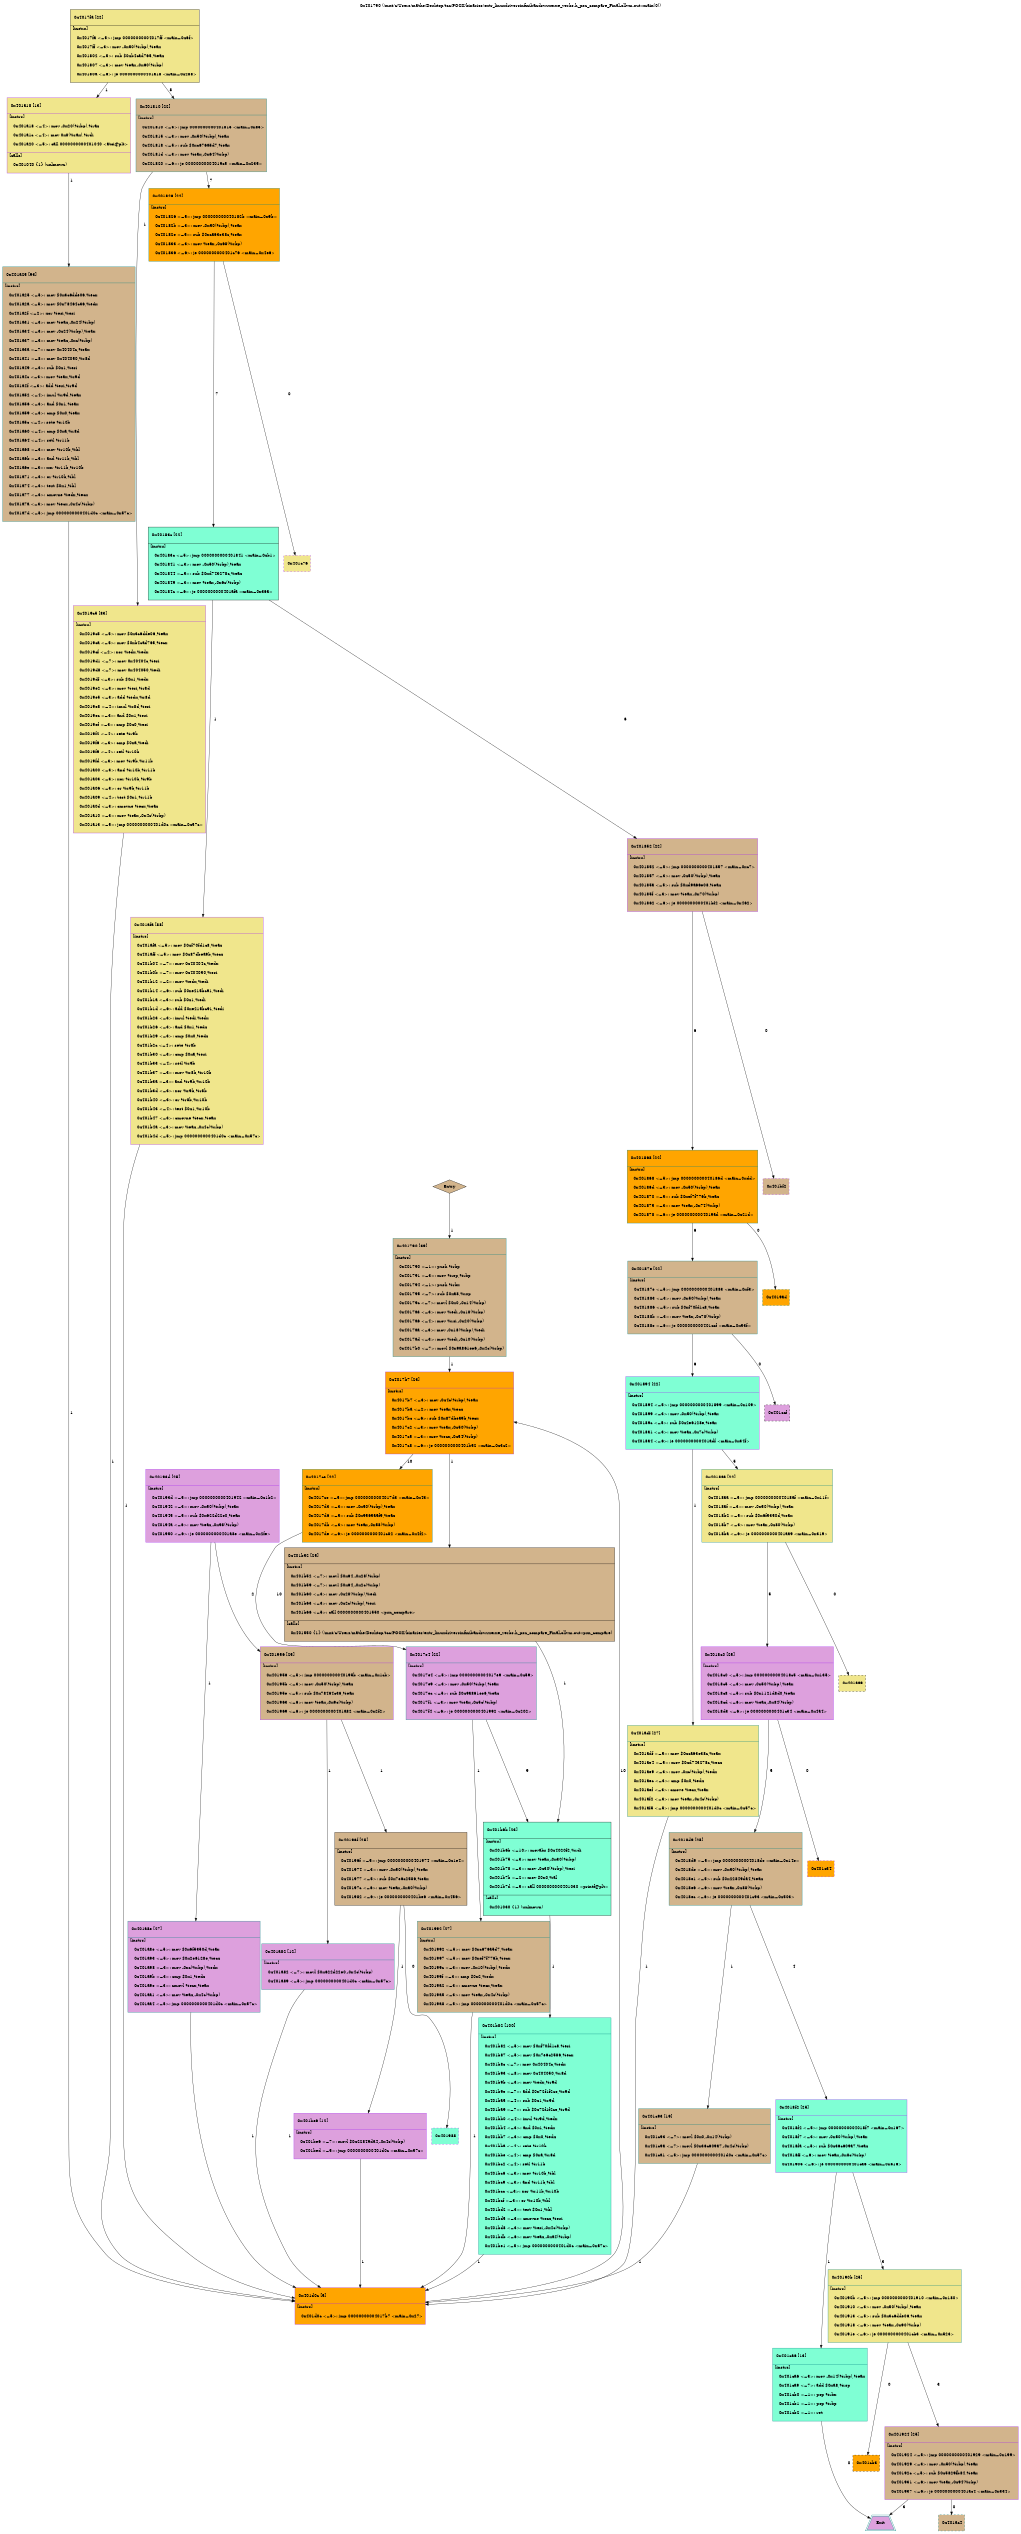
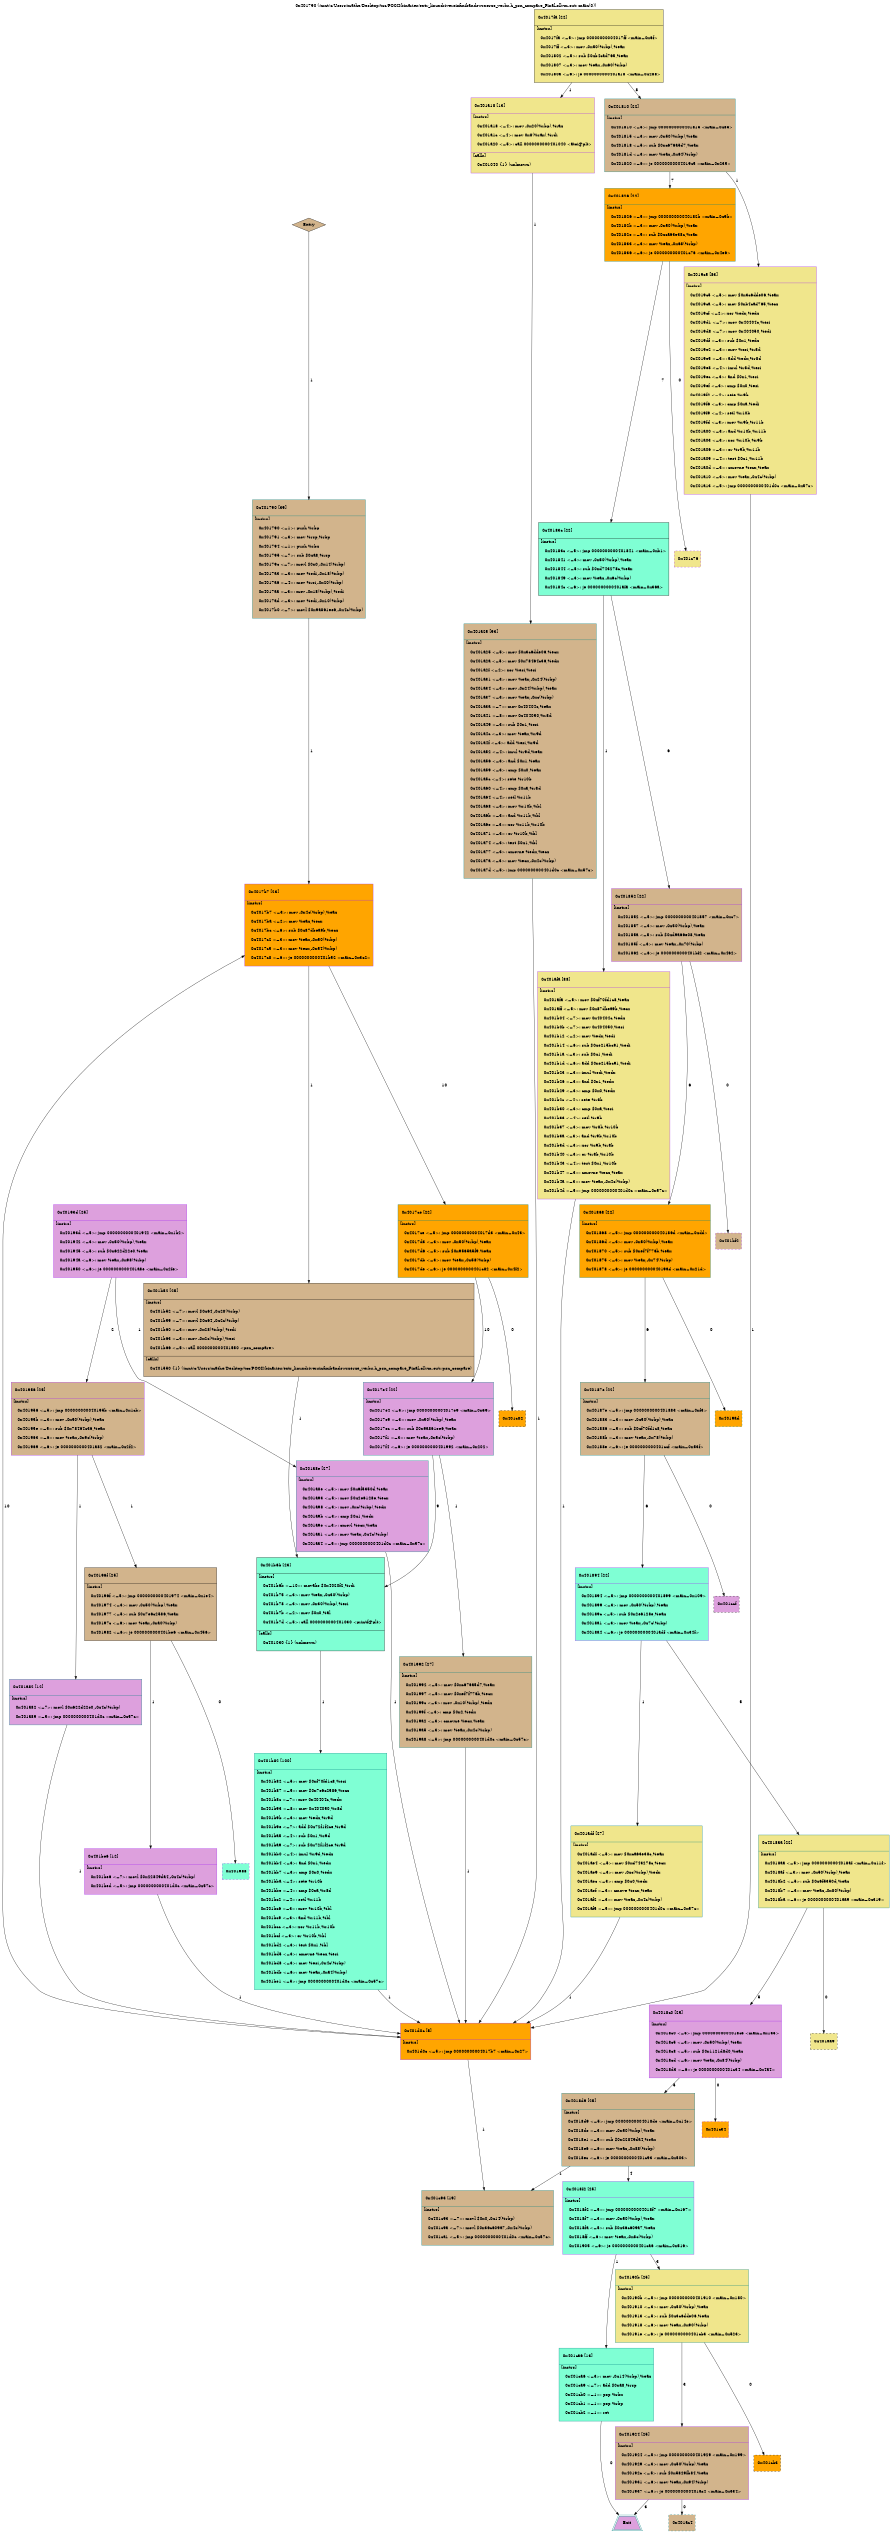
none -> (512, 1419)
(576, 2284) -> (476, 2124)
